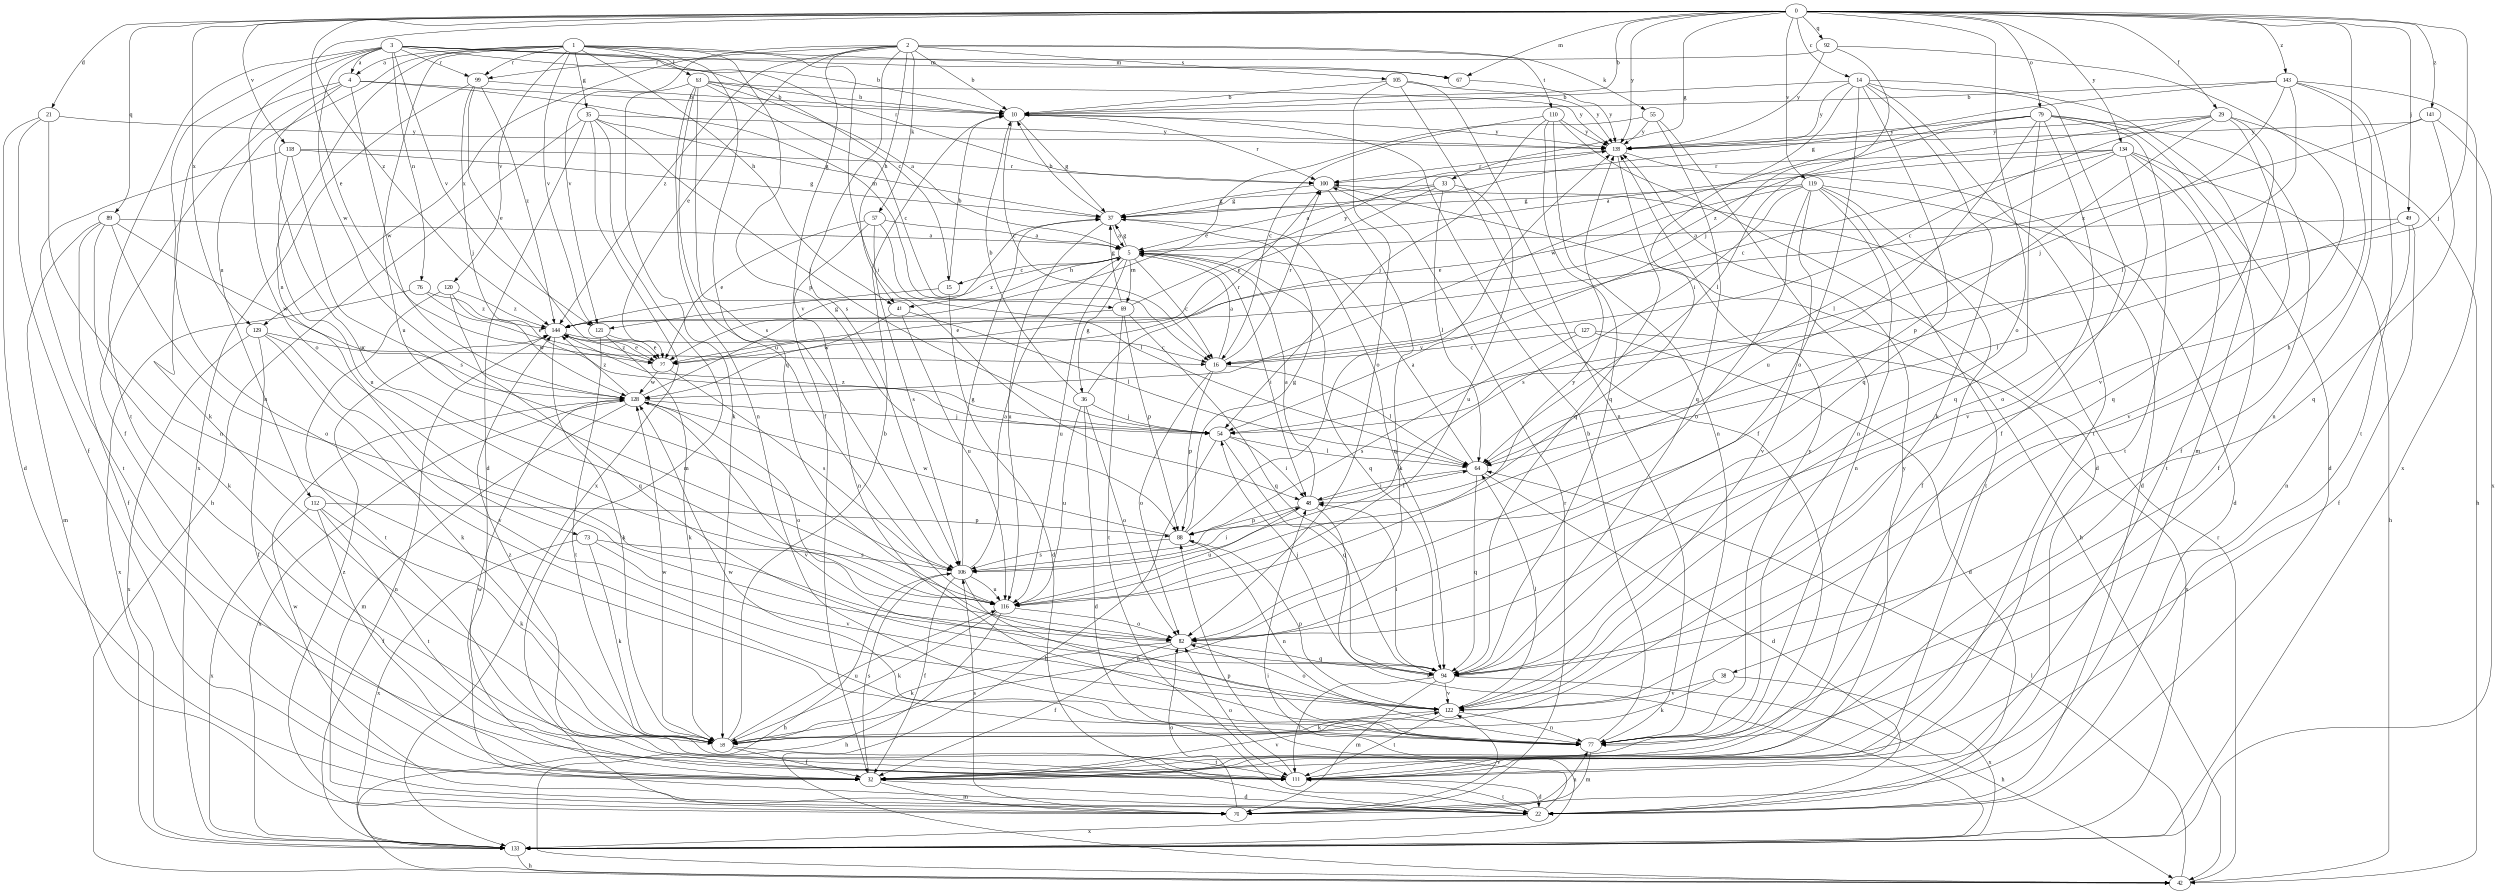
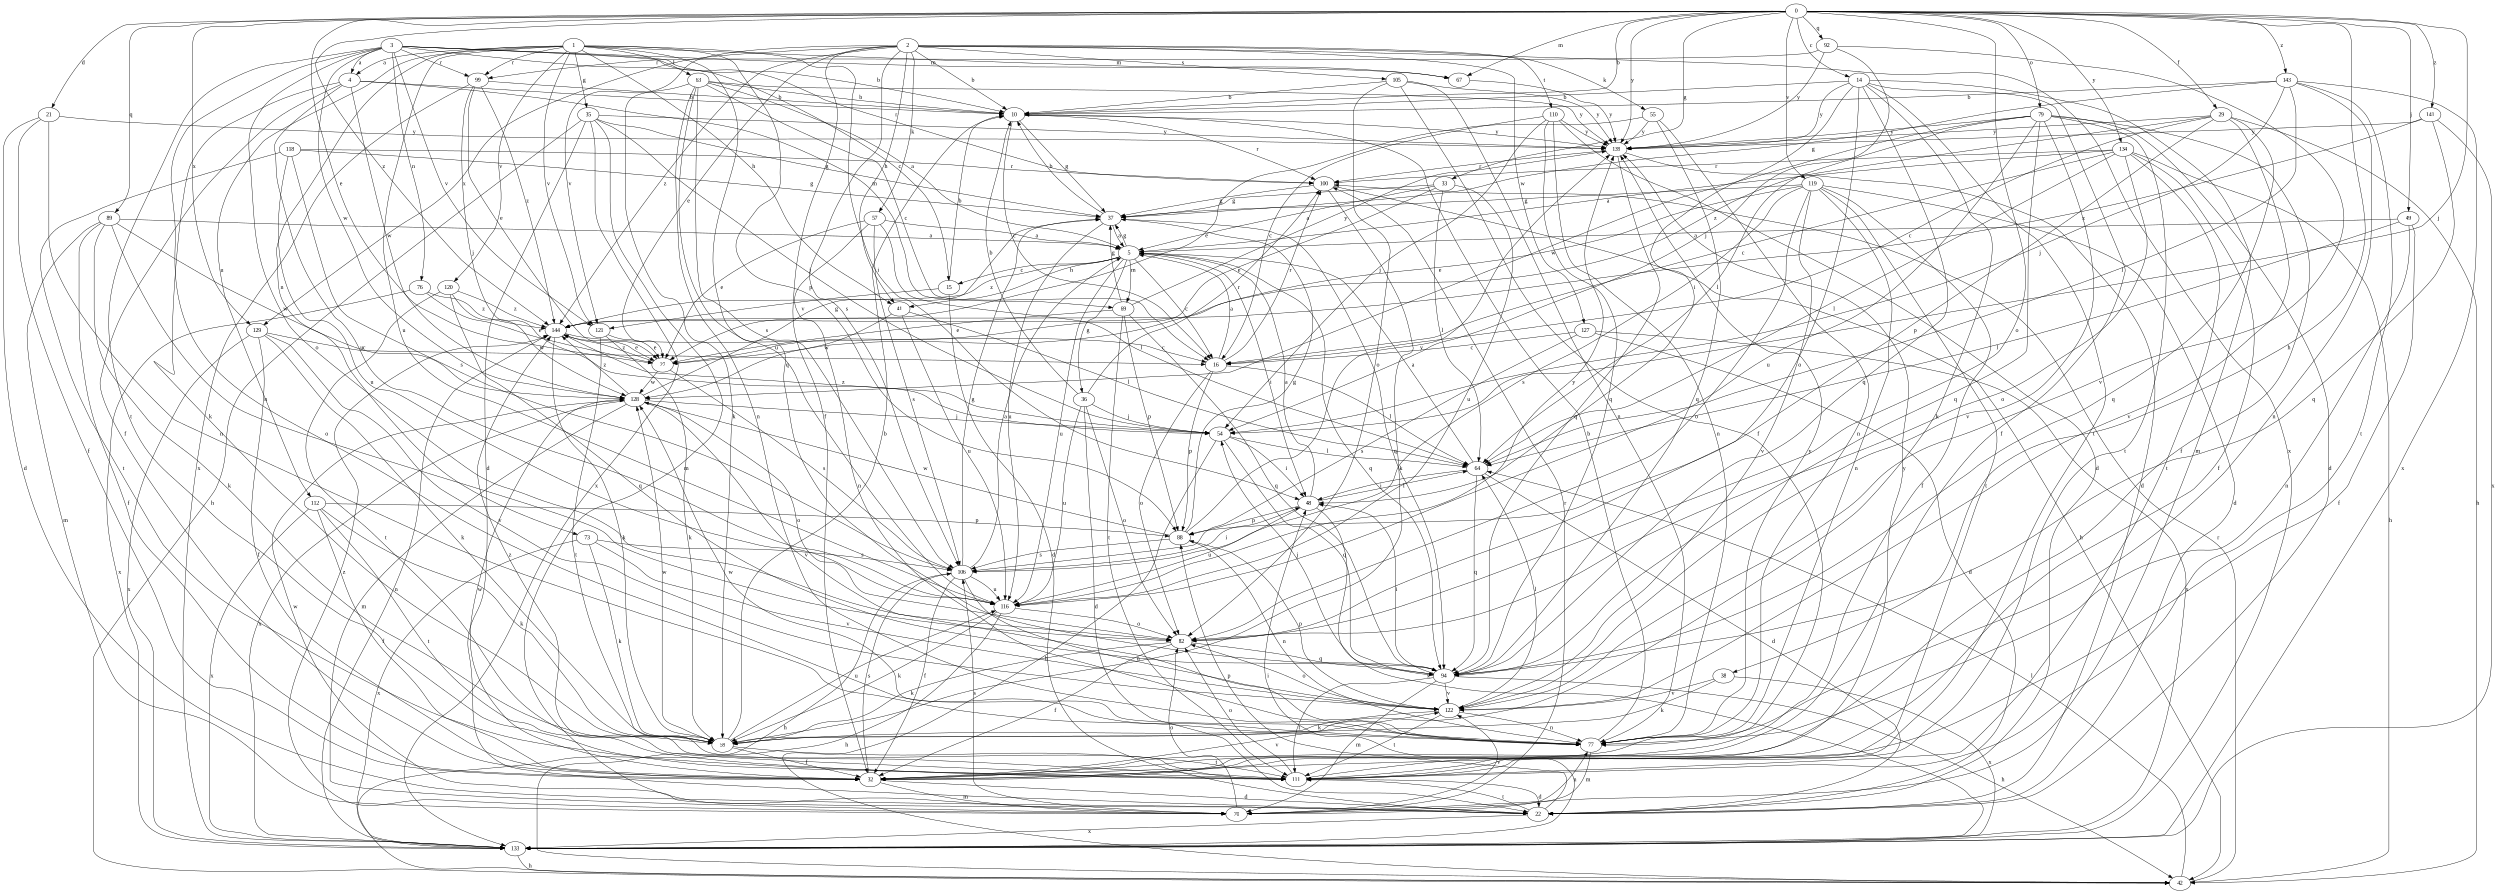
(957, 13) -> none
none -> (1347, 55)
none -> (2291, 492)
